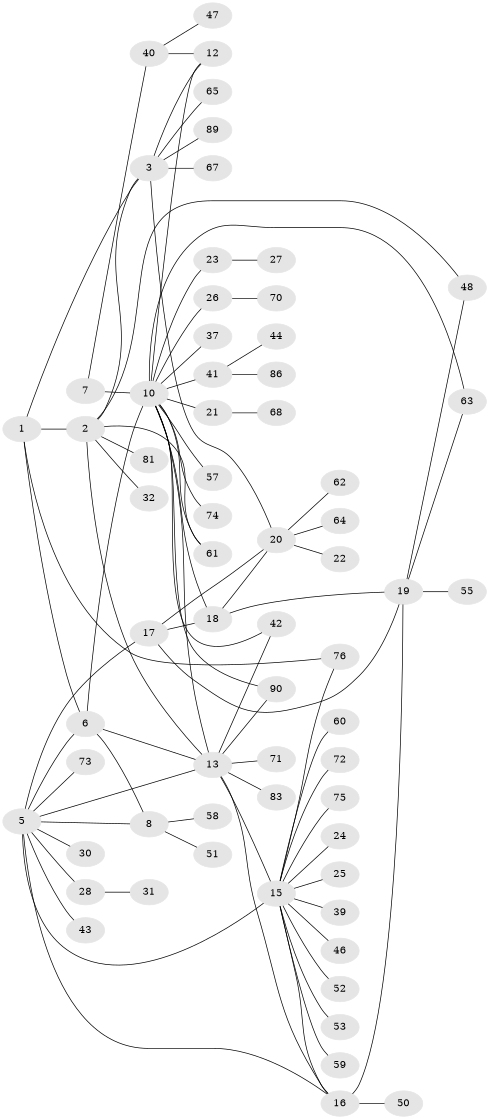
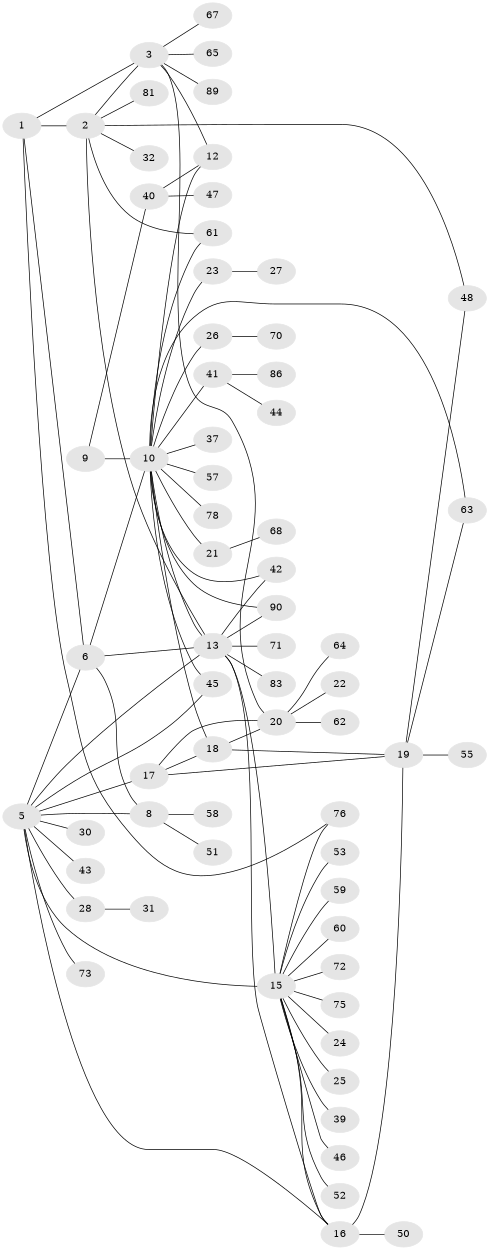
(86, 391) -> (86, 459)
(213, 516) -> (213, 516)
none -> (213, 684)
